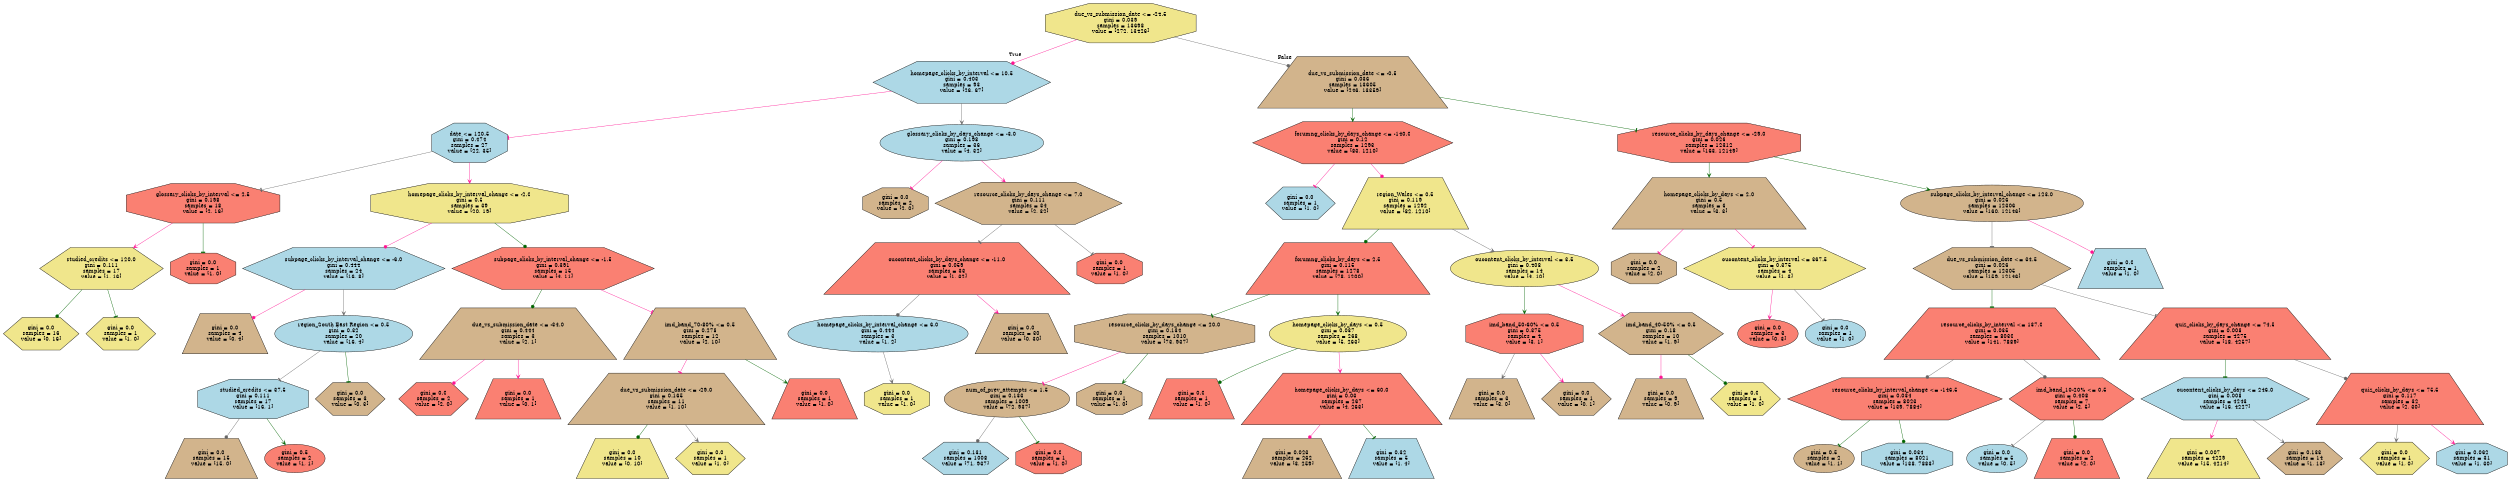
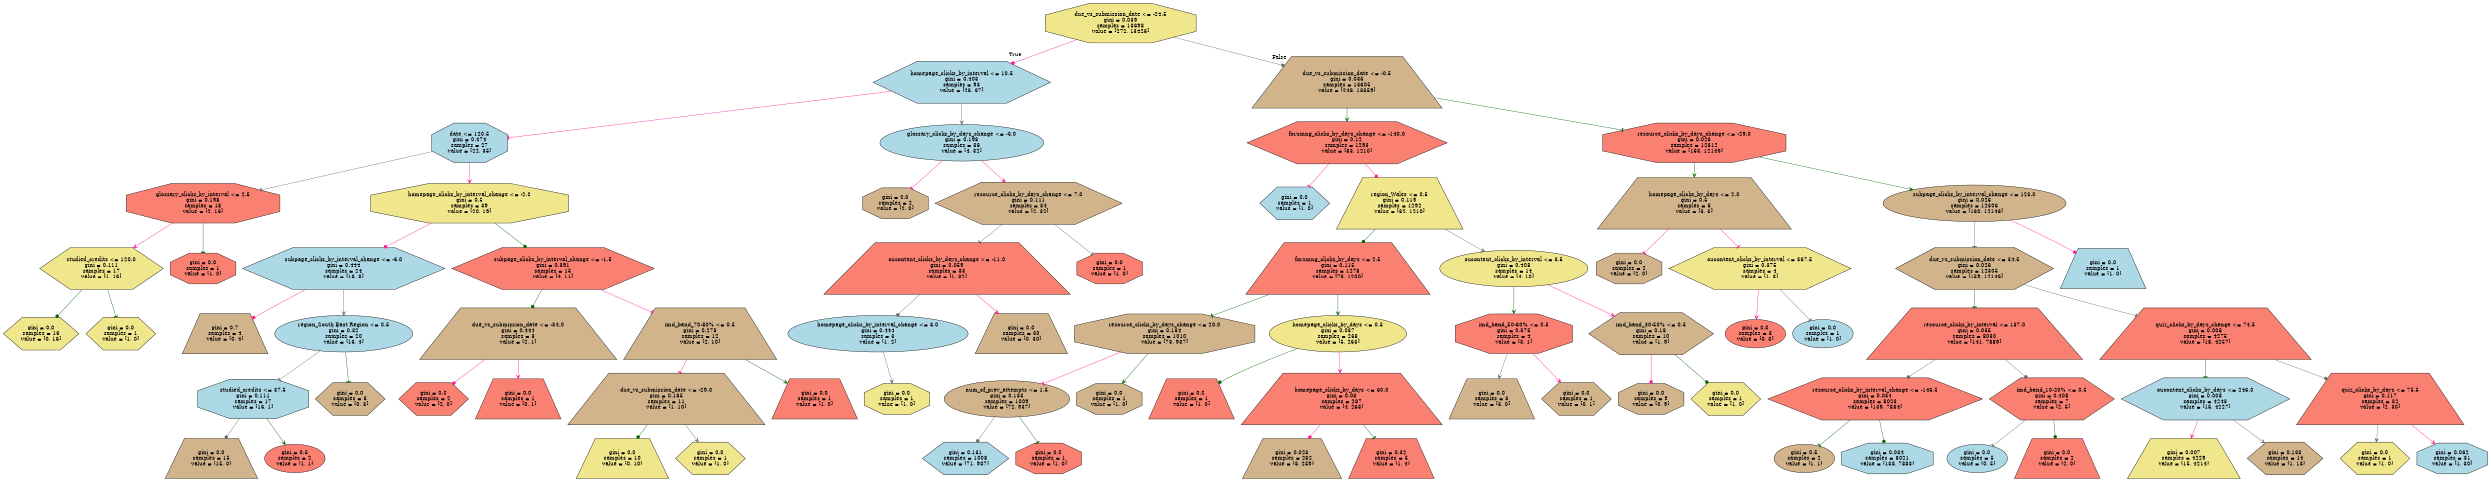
(225, 334) -> (225, 334)
(1661, 399) -> (1651, 399)
(1391, 458) -> (1391, 458)
